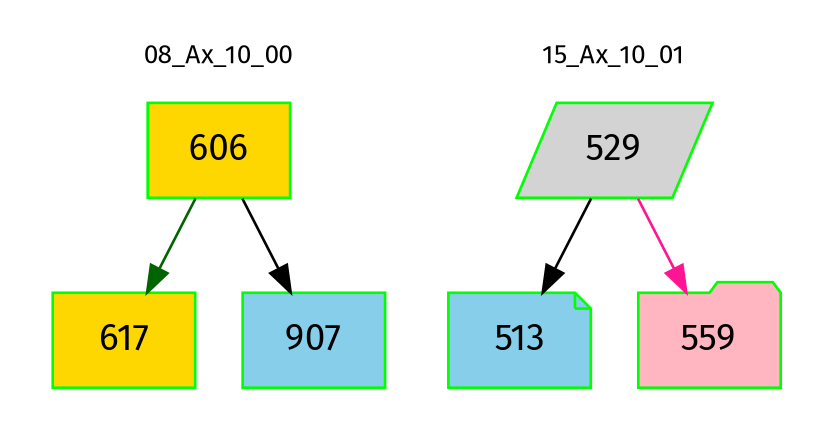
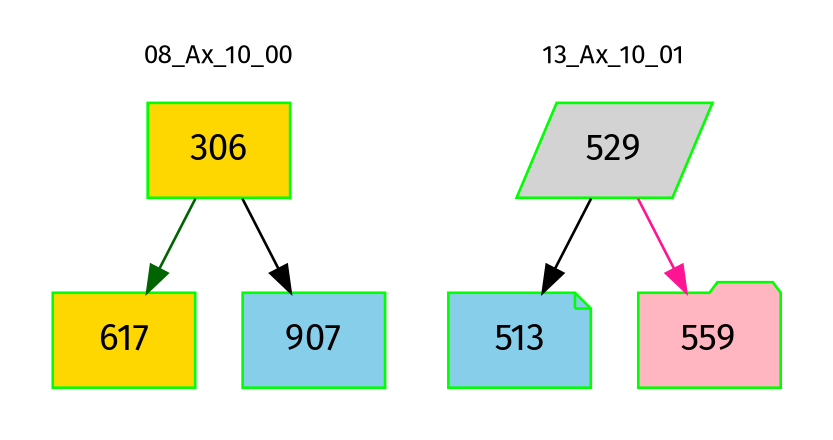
(615, 57) -> (615, 57)
(219, 150) -> (219, 150)
